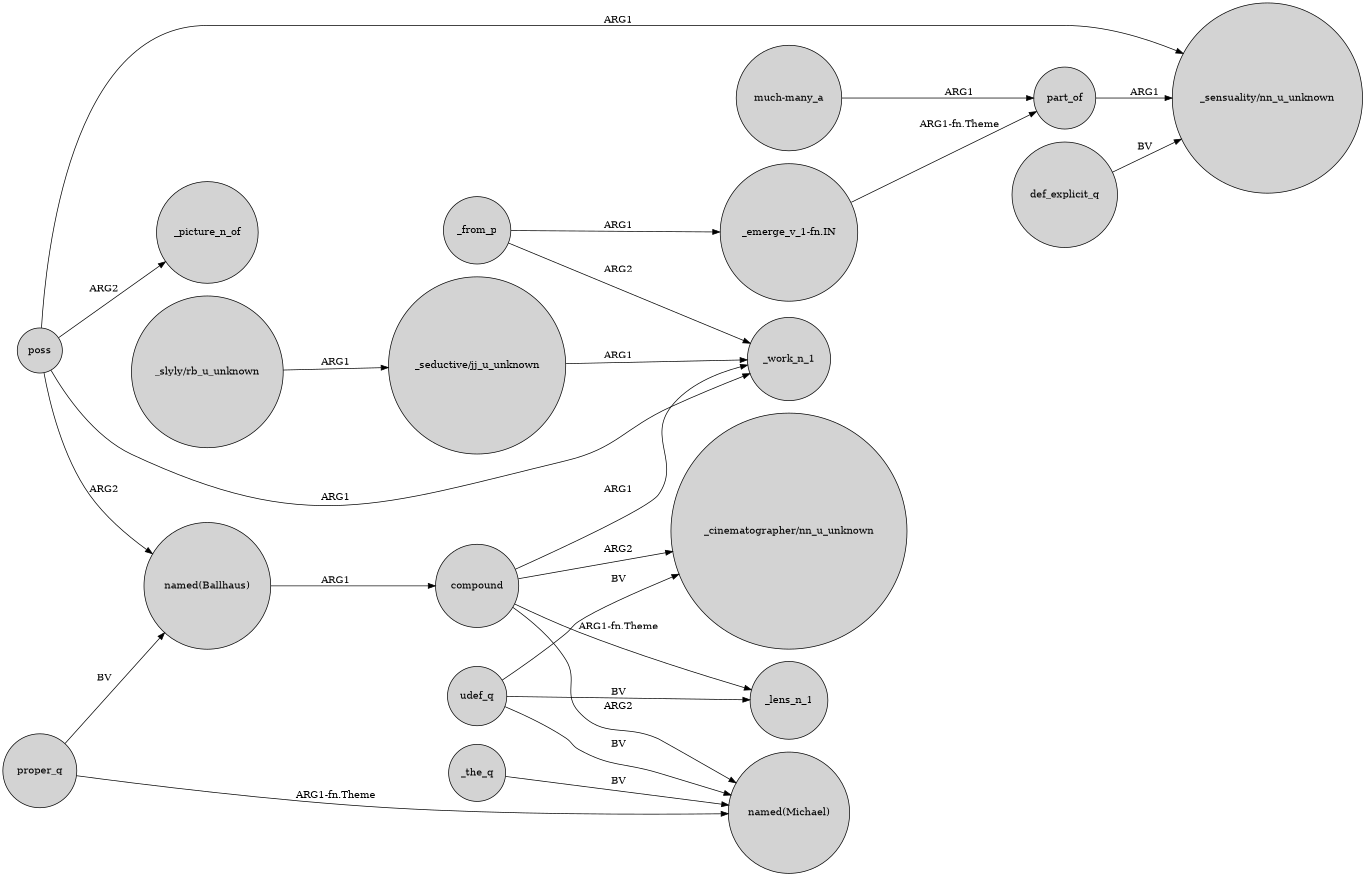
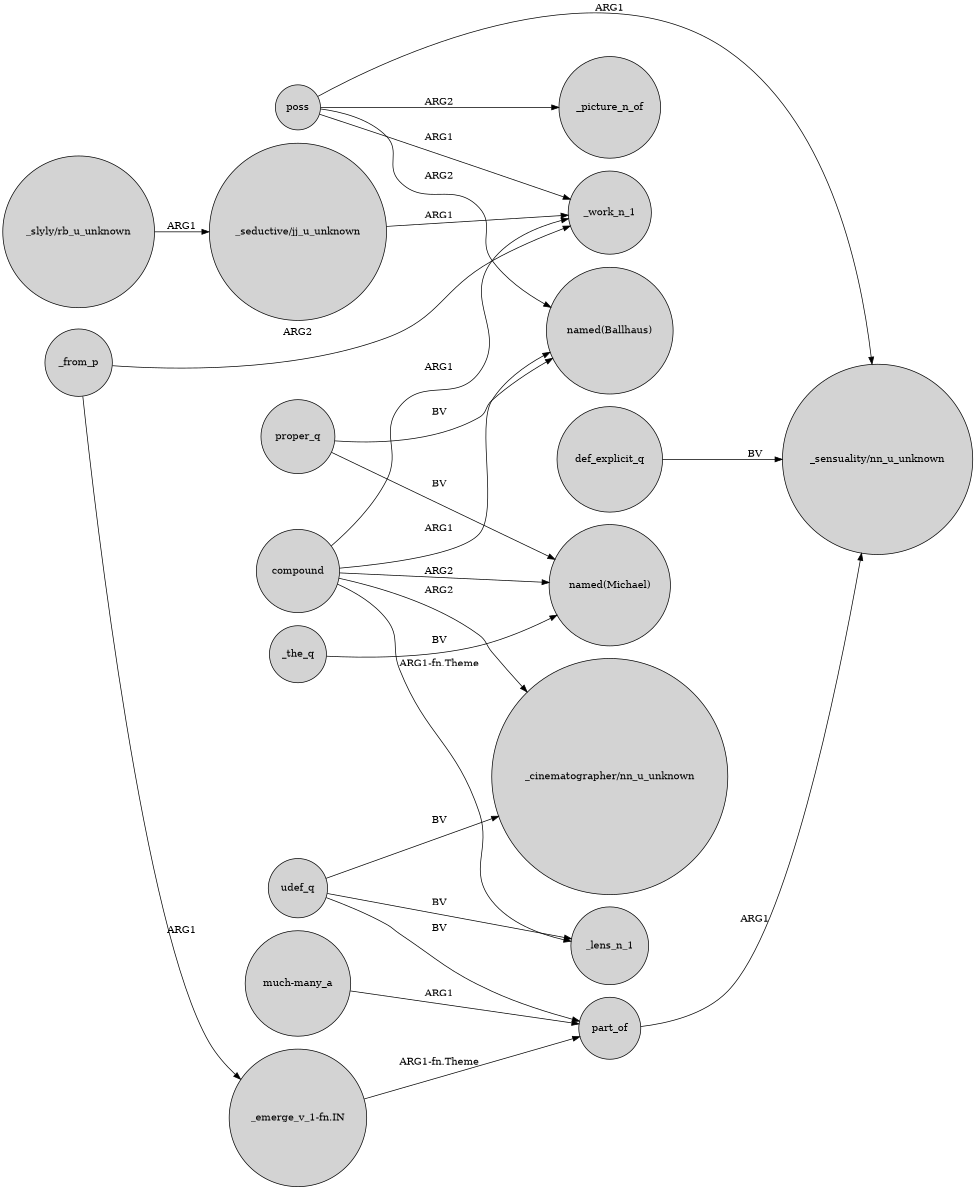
(350, 586) -> (487, 506)
(609, 762) -> (446, 966)
(336, 795) -> (439, 484)
